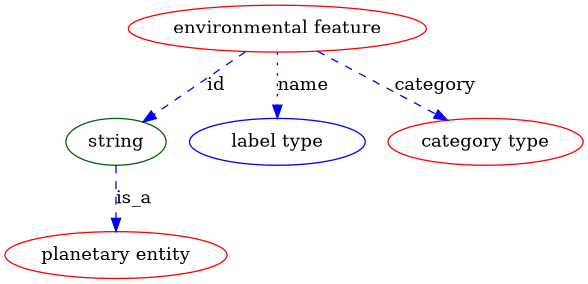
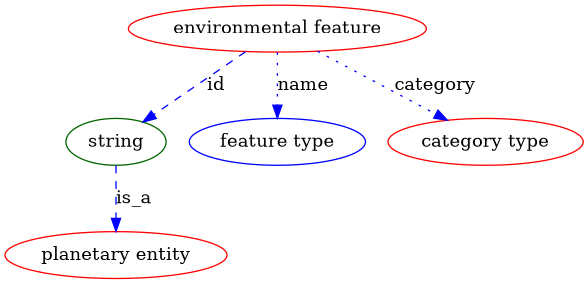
(377, 83) -> (377, 83)
(277, 142) -> (277, 142)
